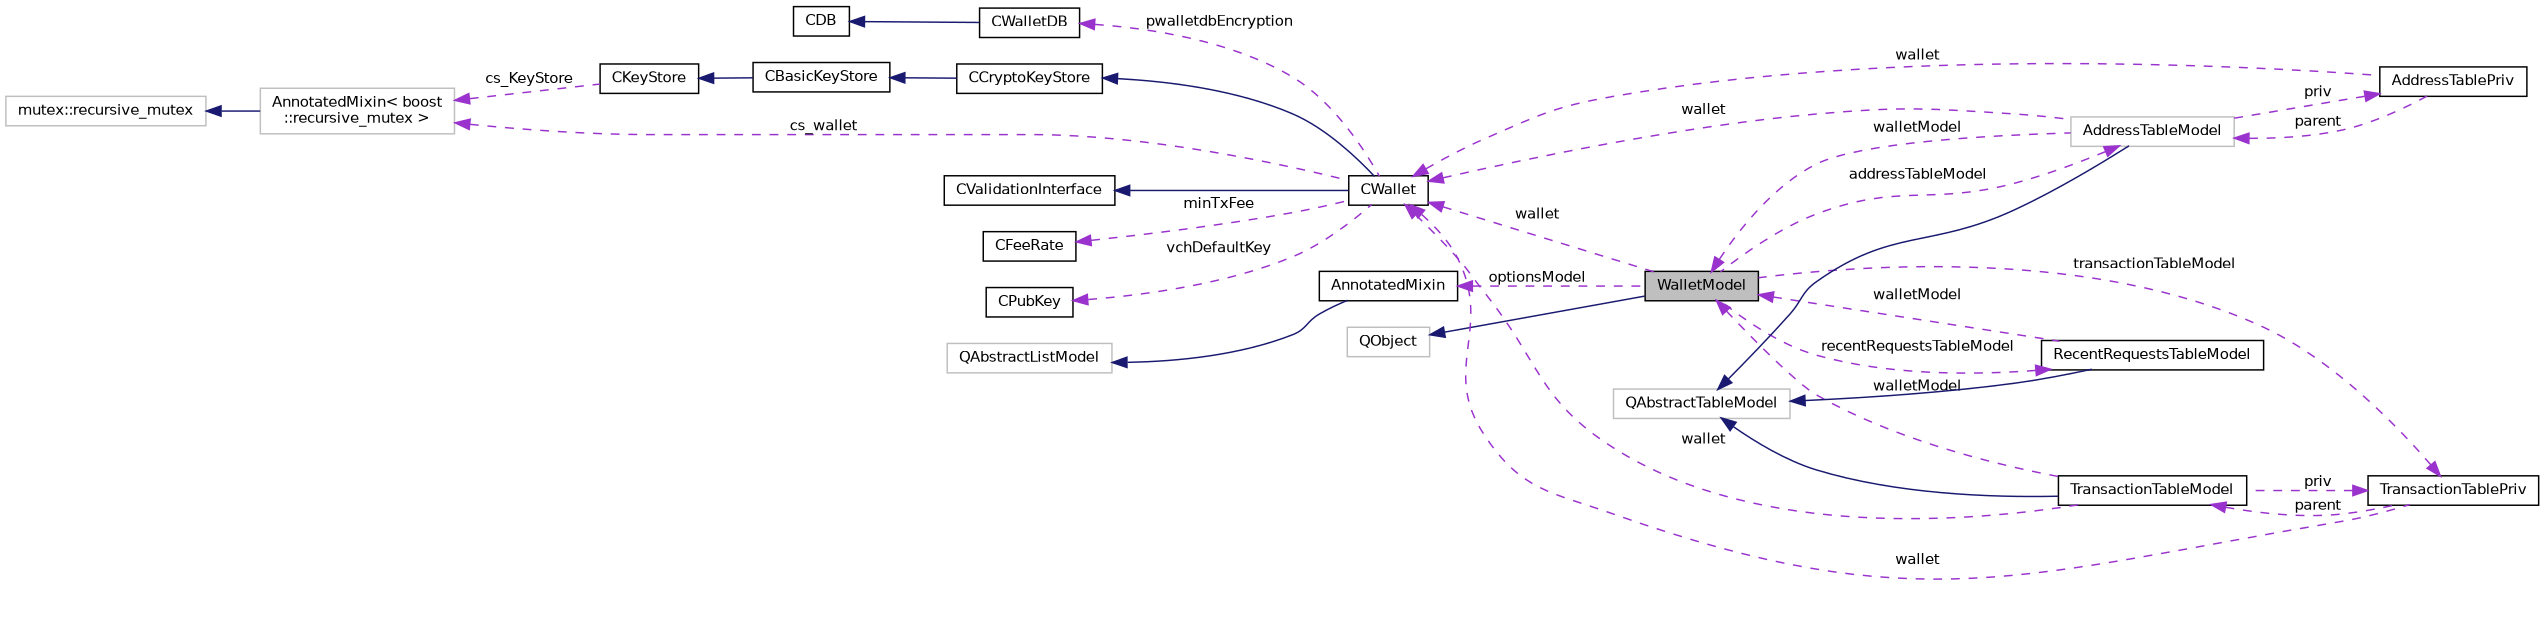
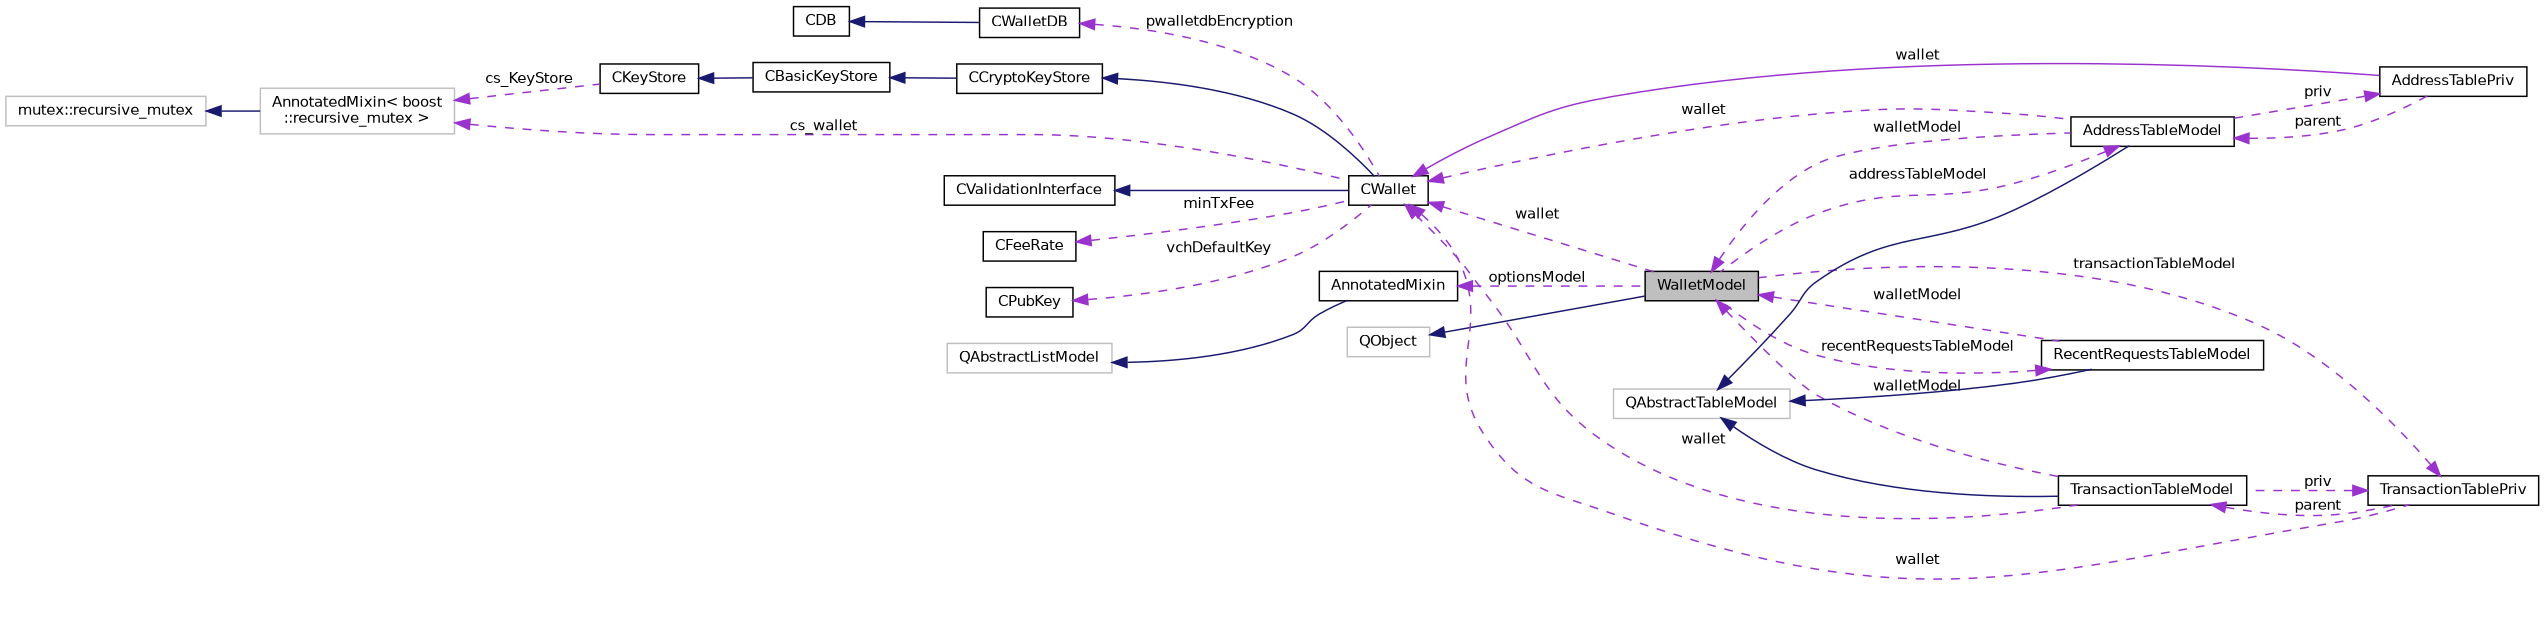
(1895, 68) -> (1895, 68)
(2153, 132) -> (2153, 132)
